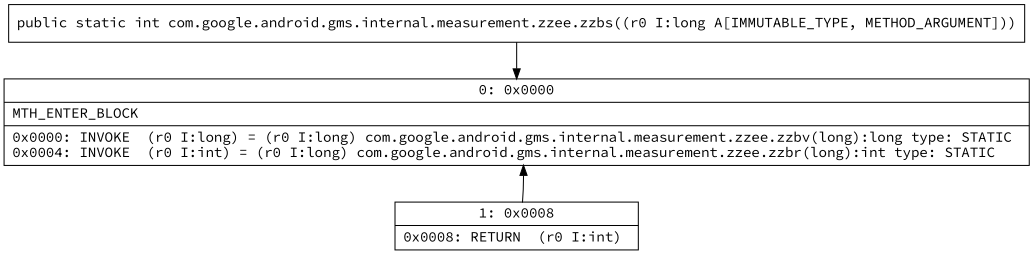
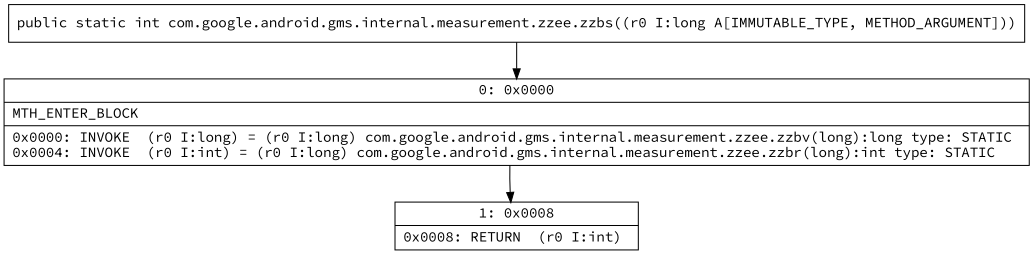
(523, 189) -> (510, 179)
